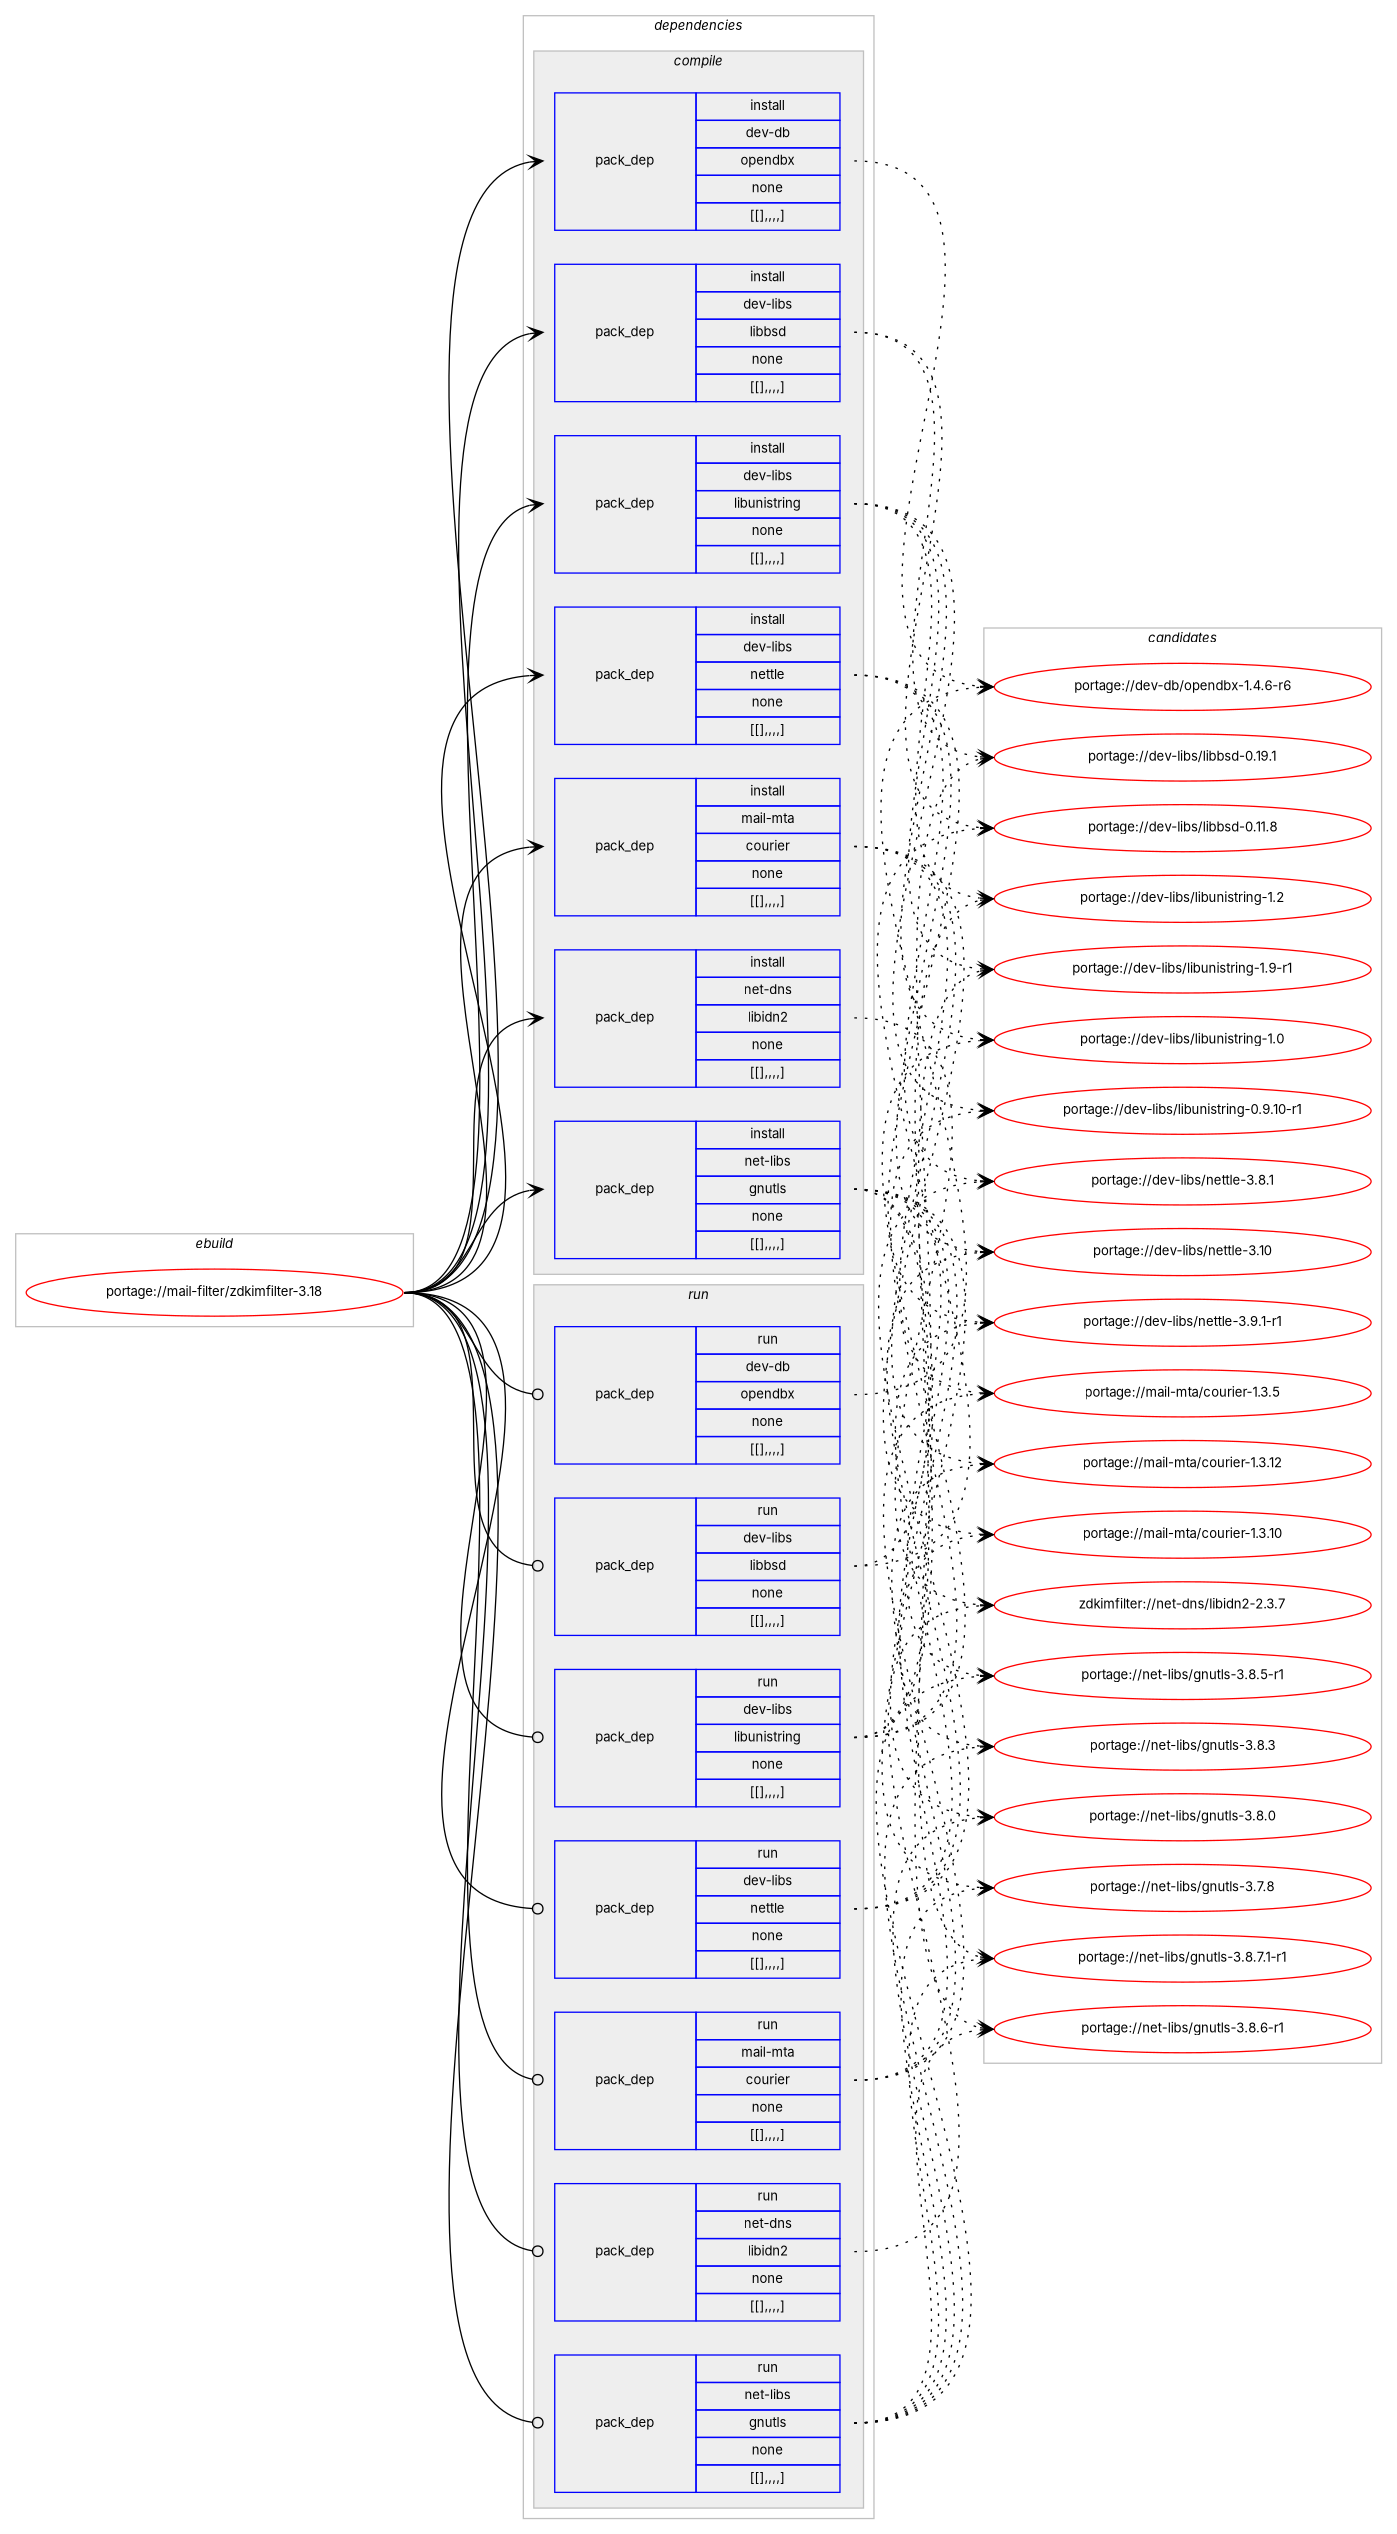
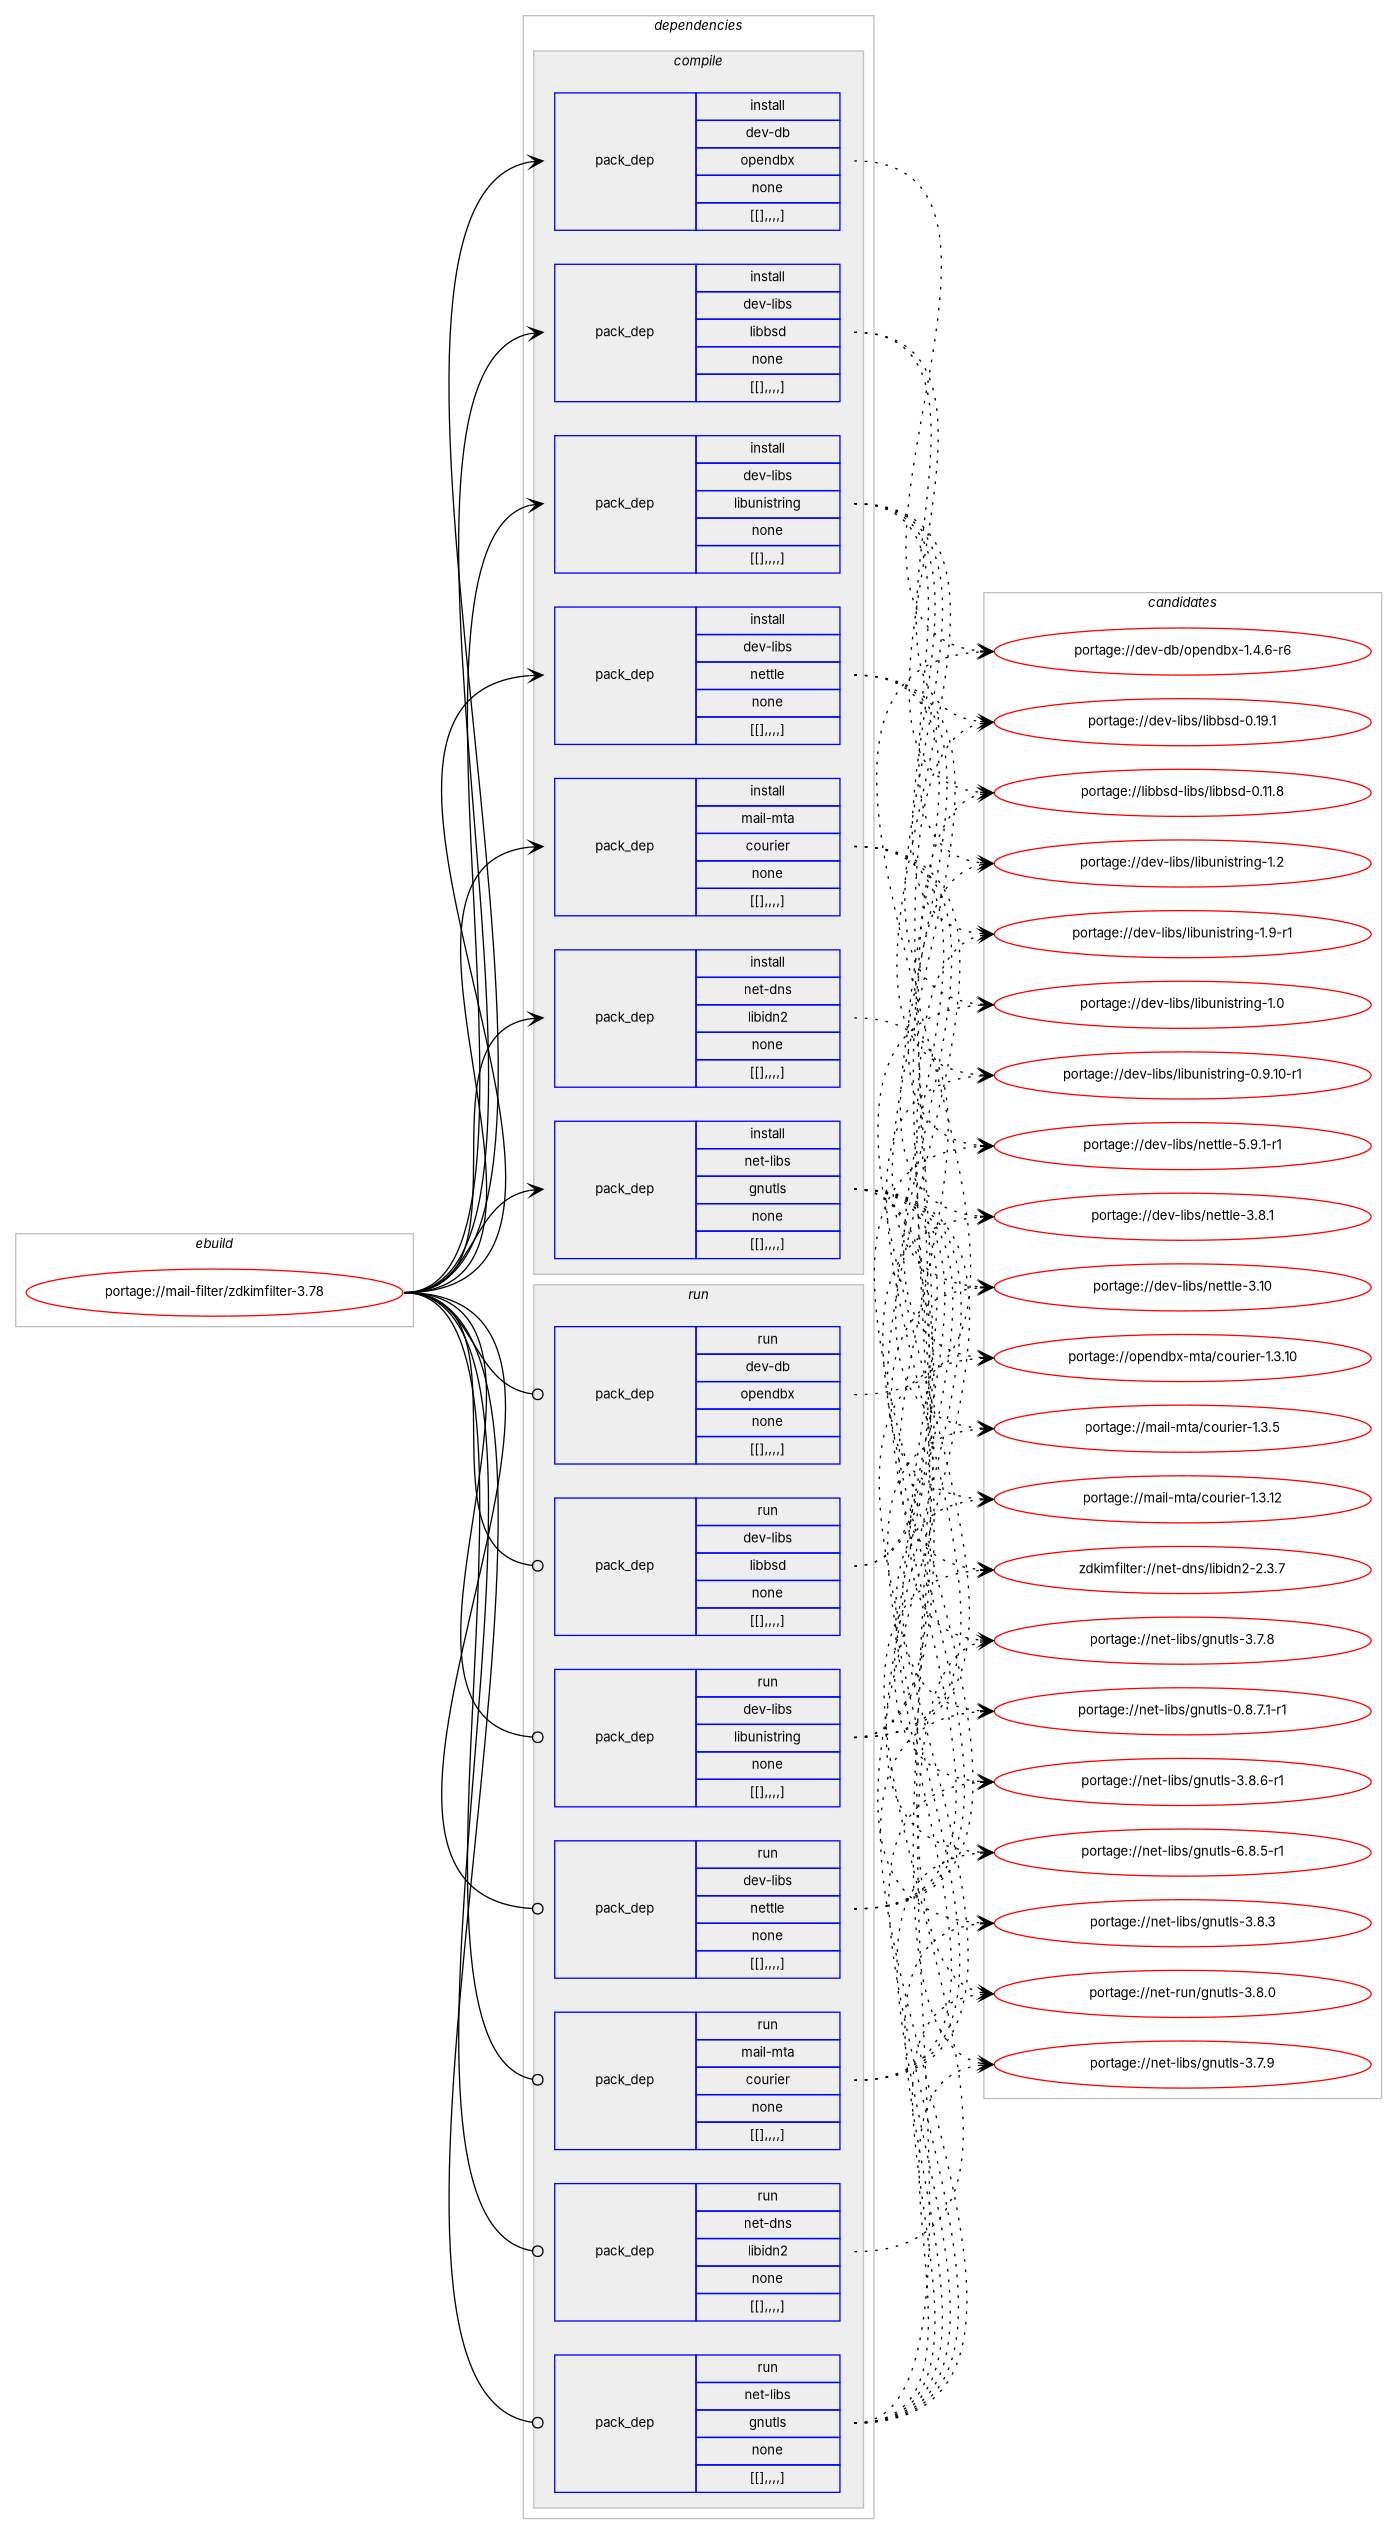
(1183, 828) -> (1183, 793)
(215, 1293) -> (215, 1293)
(1183, 1323) -> (1183, 1146)
(1183, 1535) -> (1183, 1358)
(1183, 1676) -> (1183, 1853)
(1183, 1817) -> (1183, 1994)
(1183, 1959) -> (1183, 1711)
none -> (1183, 2065)
